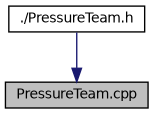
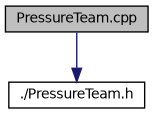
(77, 50) -> (77, 50)
